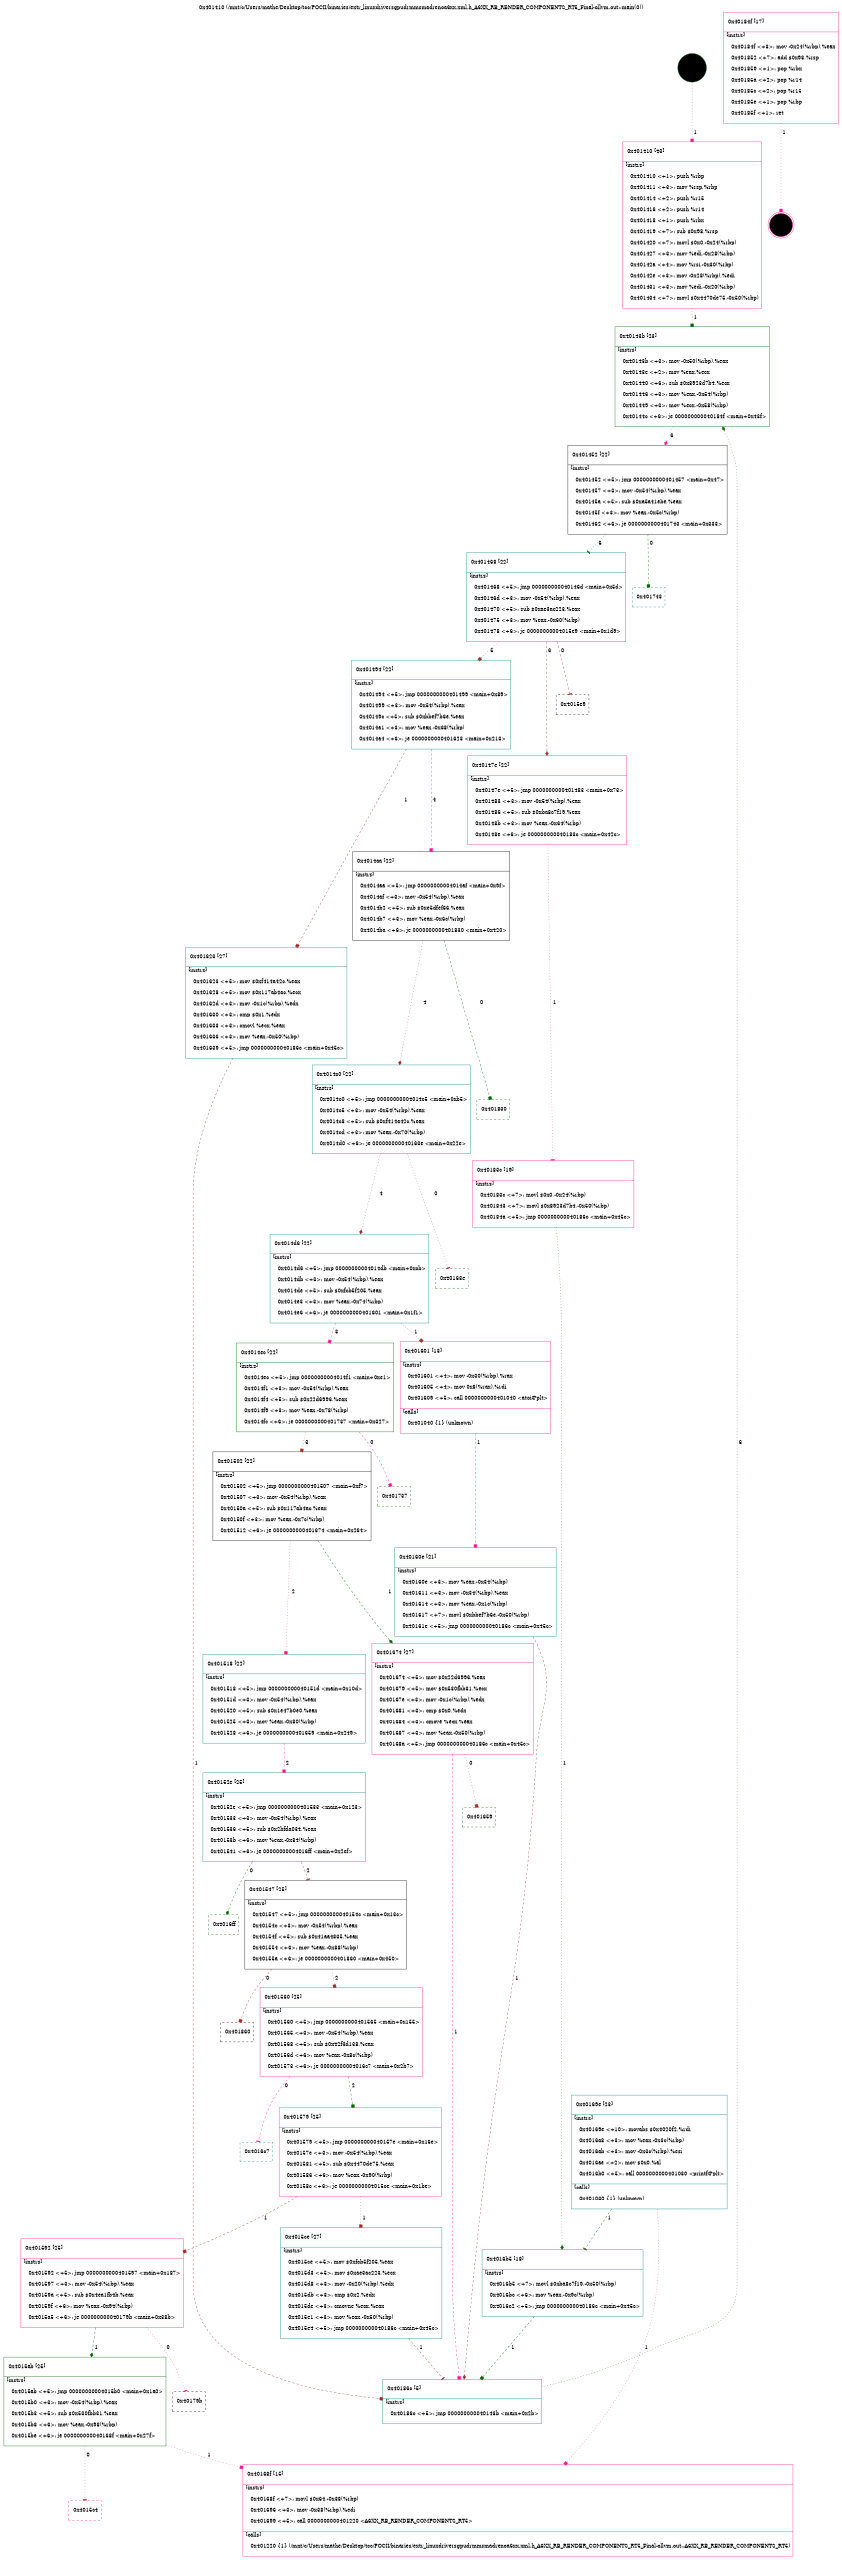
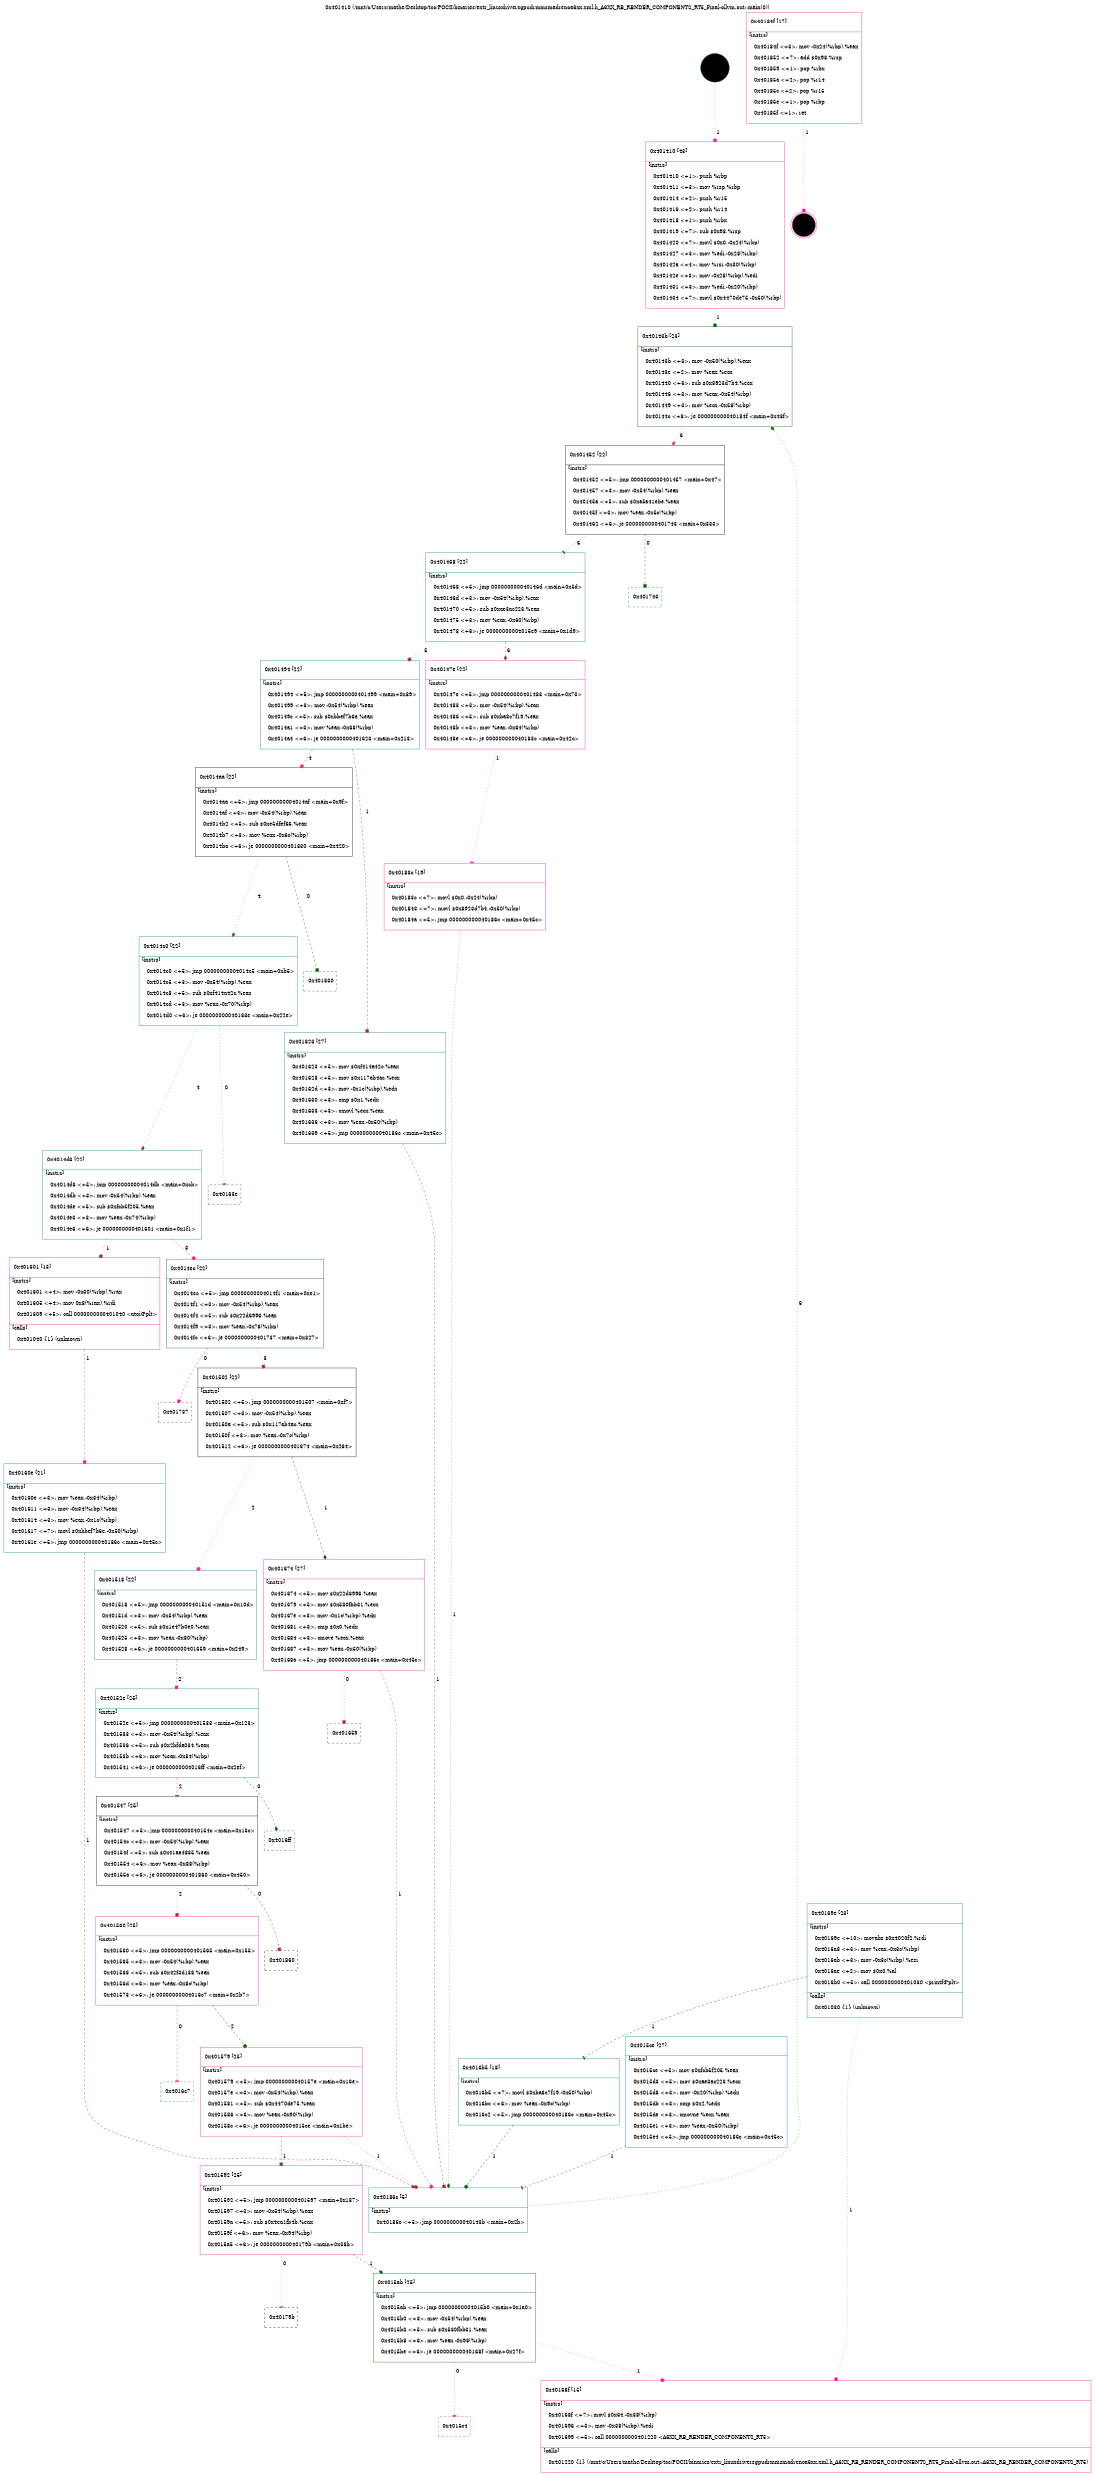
(573, 705) -> none
(561, 1736) -> (451, 1557)
(361, 2210) -> (379, 2161)
